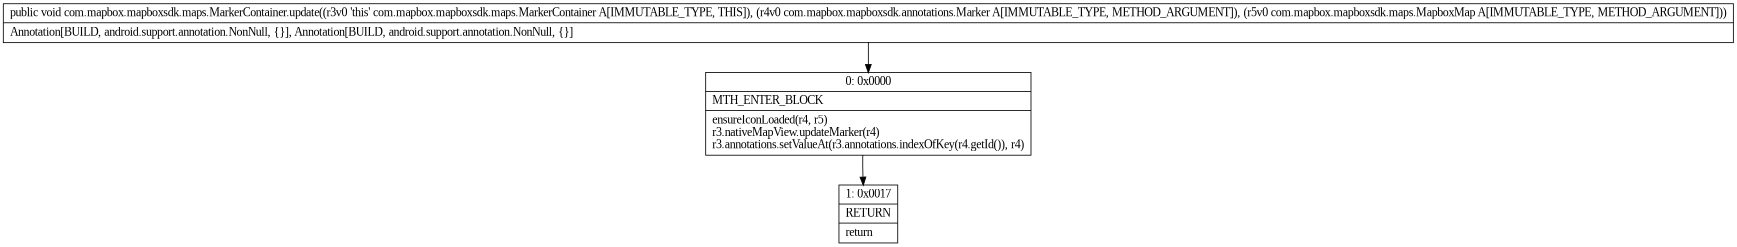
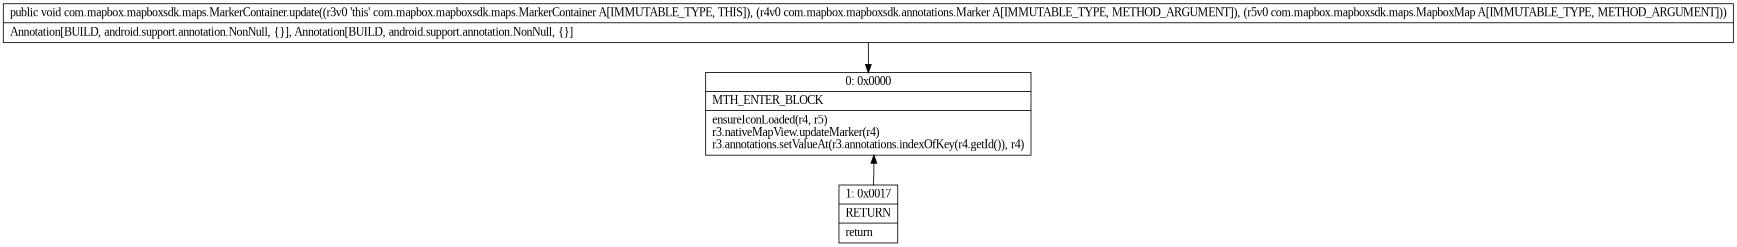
(863, 166) -> (874, 174)
